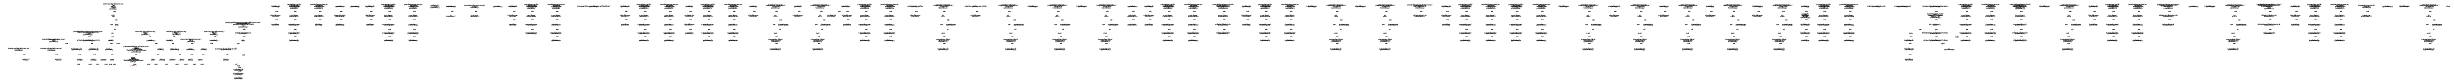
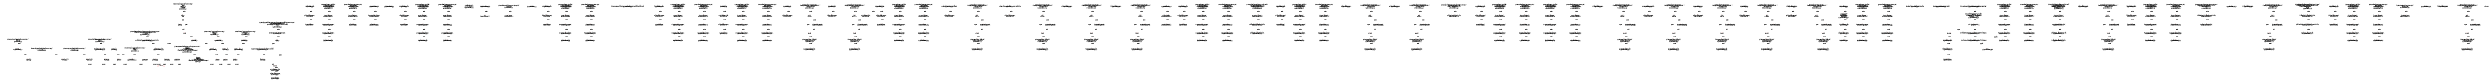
none -> (565, 41)
(156, 45) -> (122, 55)
